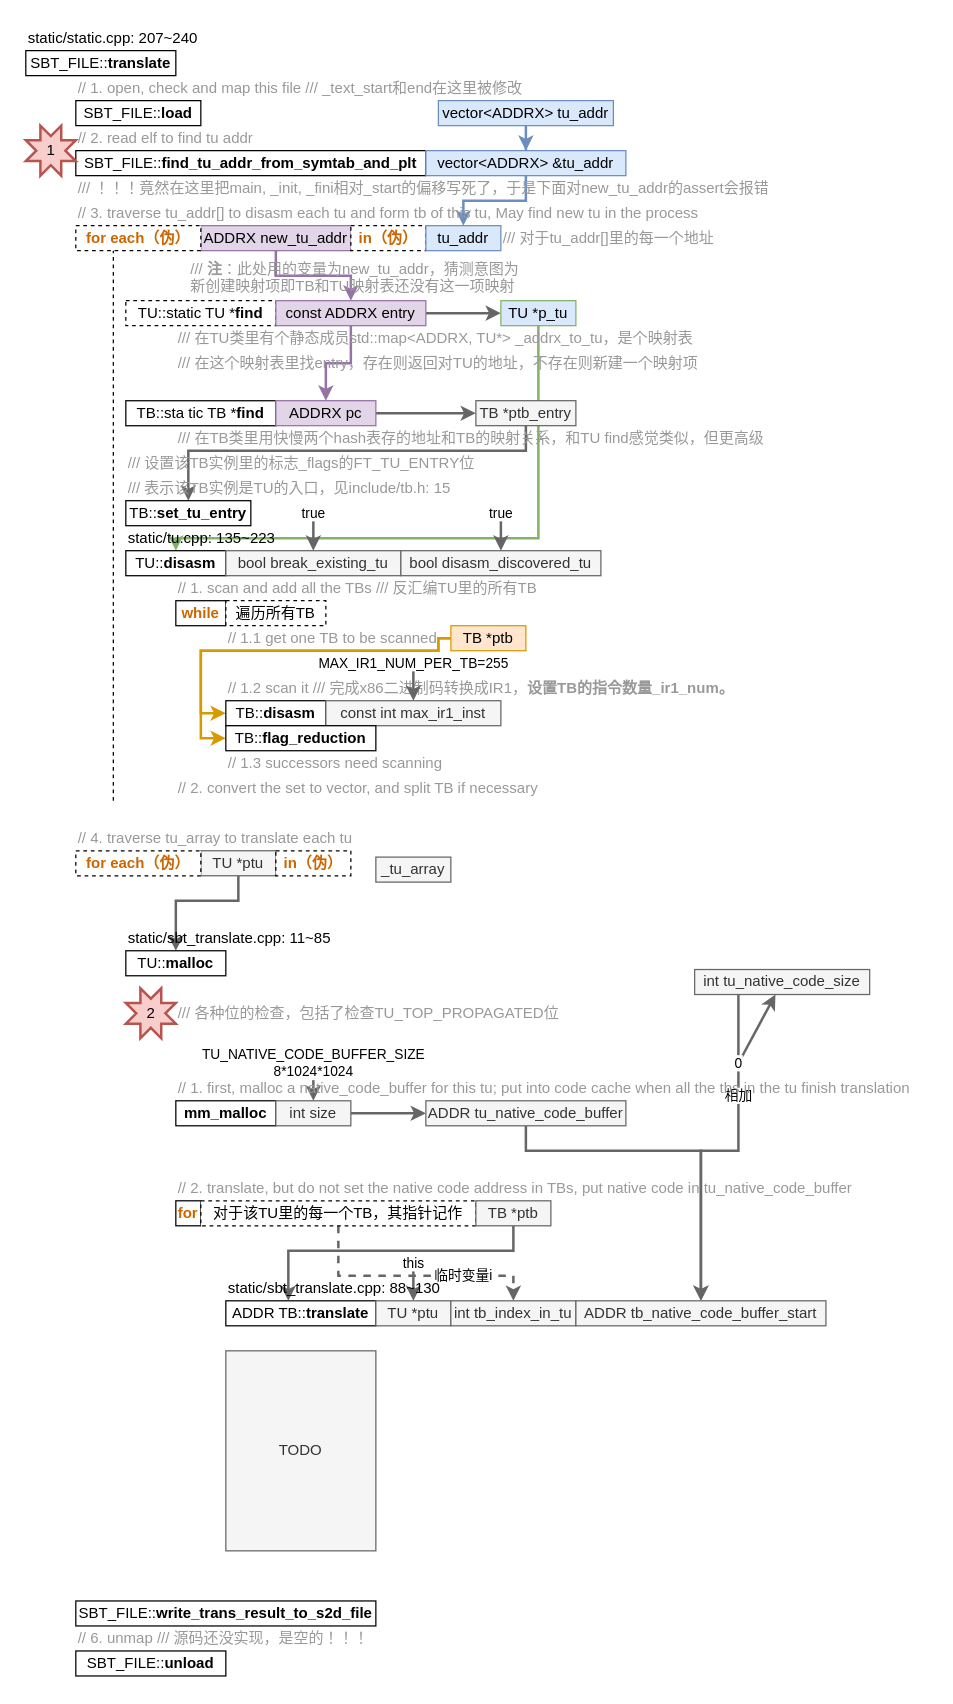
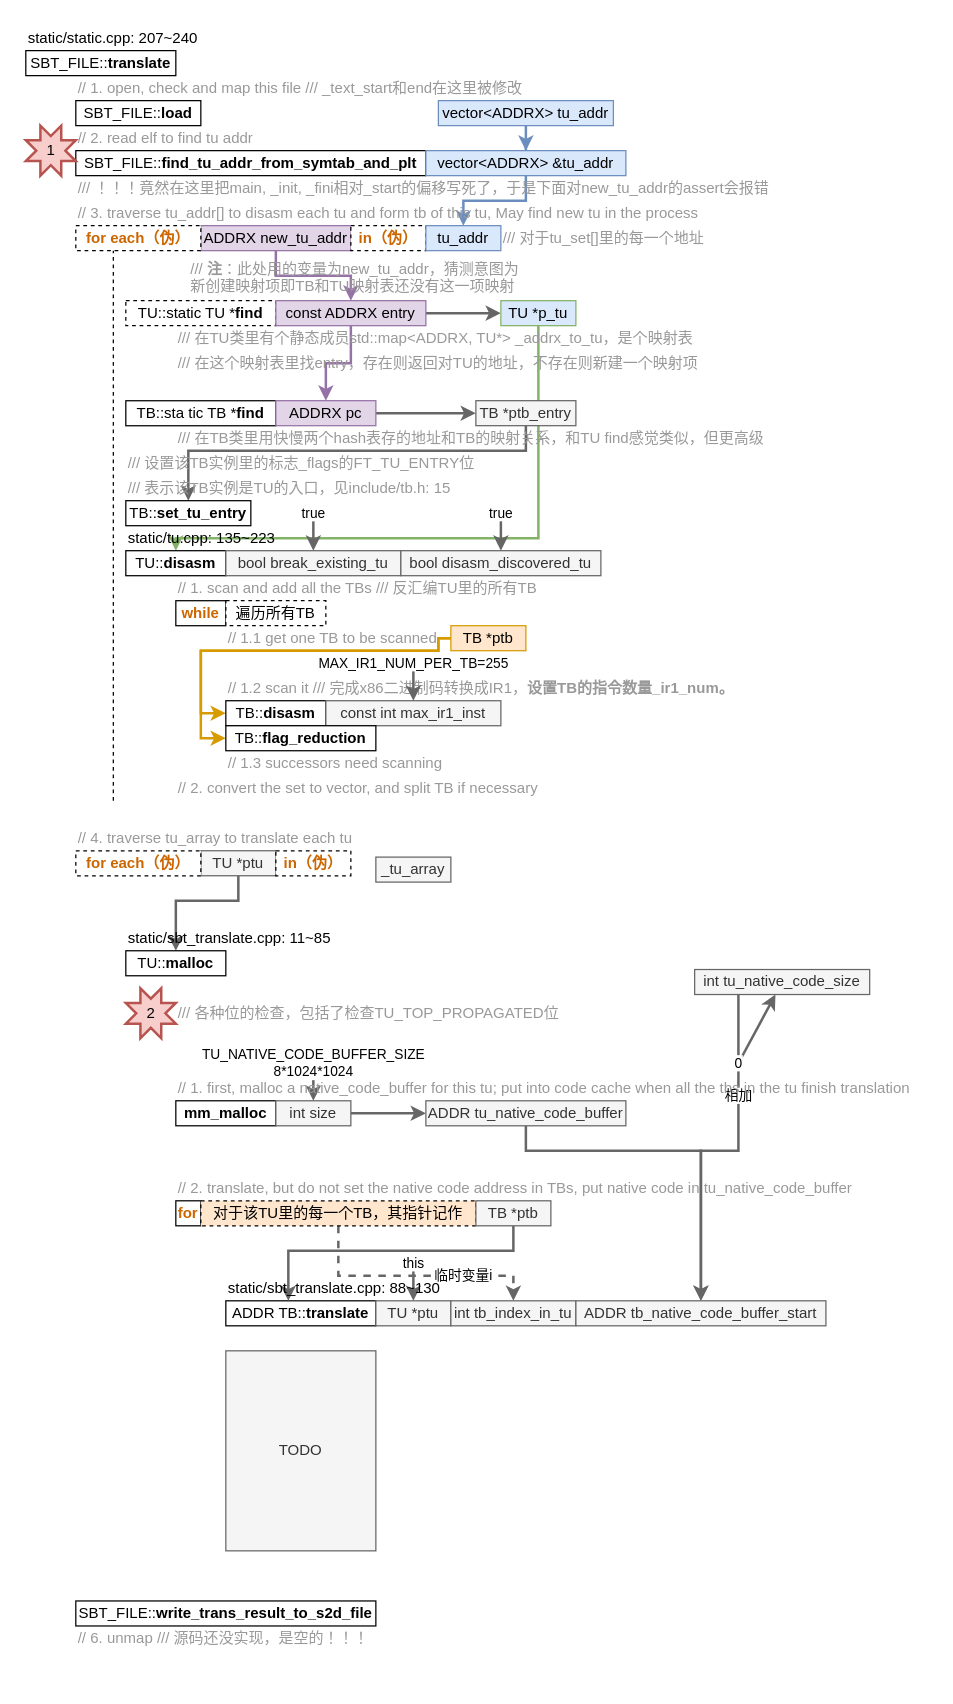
(623, 238) -> (619, 238)
(338, 1213) -> (338, 1213)
(151, 1663) -> none
